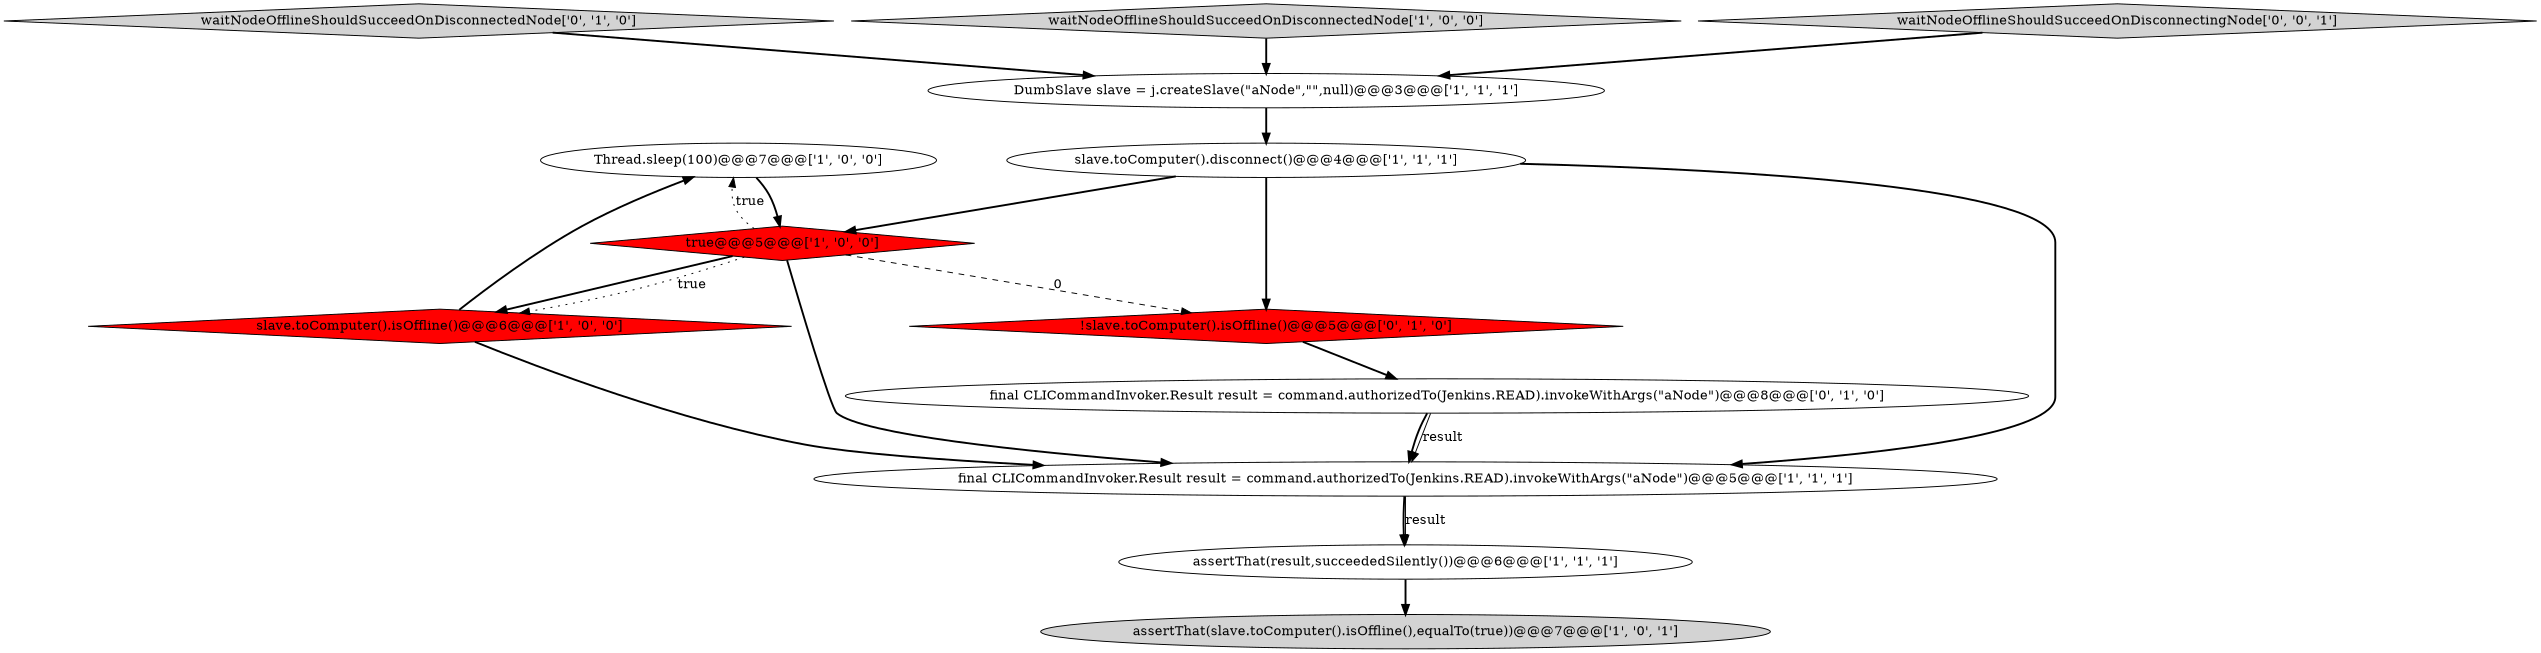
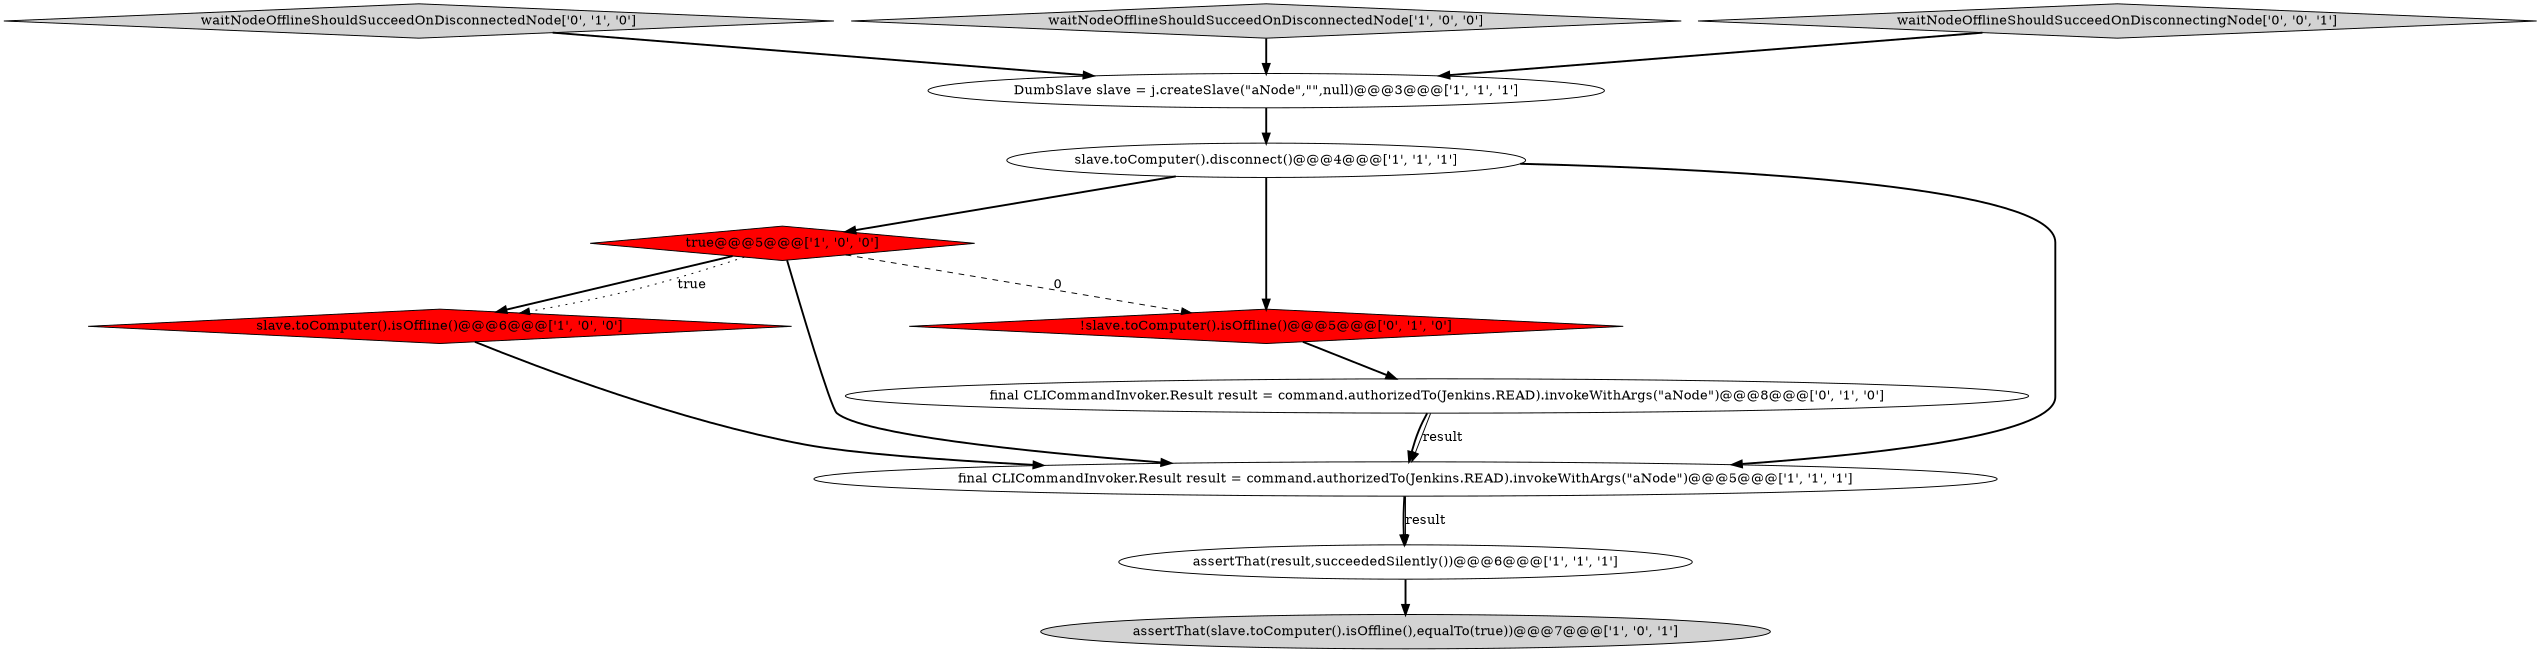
(739, 160) -> none
